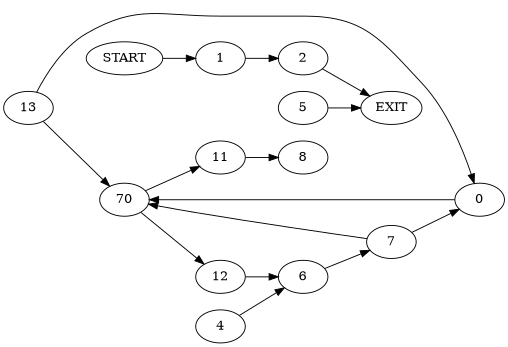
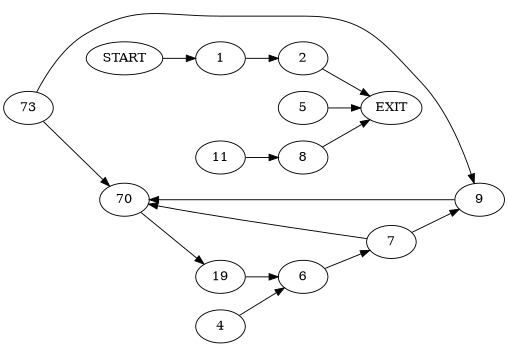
(28, 108) -> (28, 108)
none -> (342, 136)
(168, 181) -> none
(480, 200) -> (480, 200)
(221, 277) -> (221, 277)
